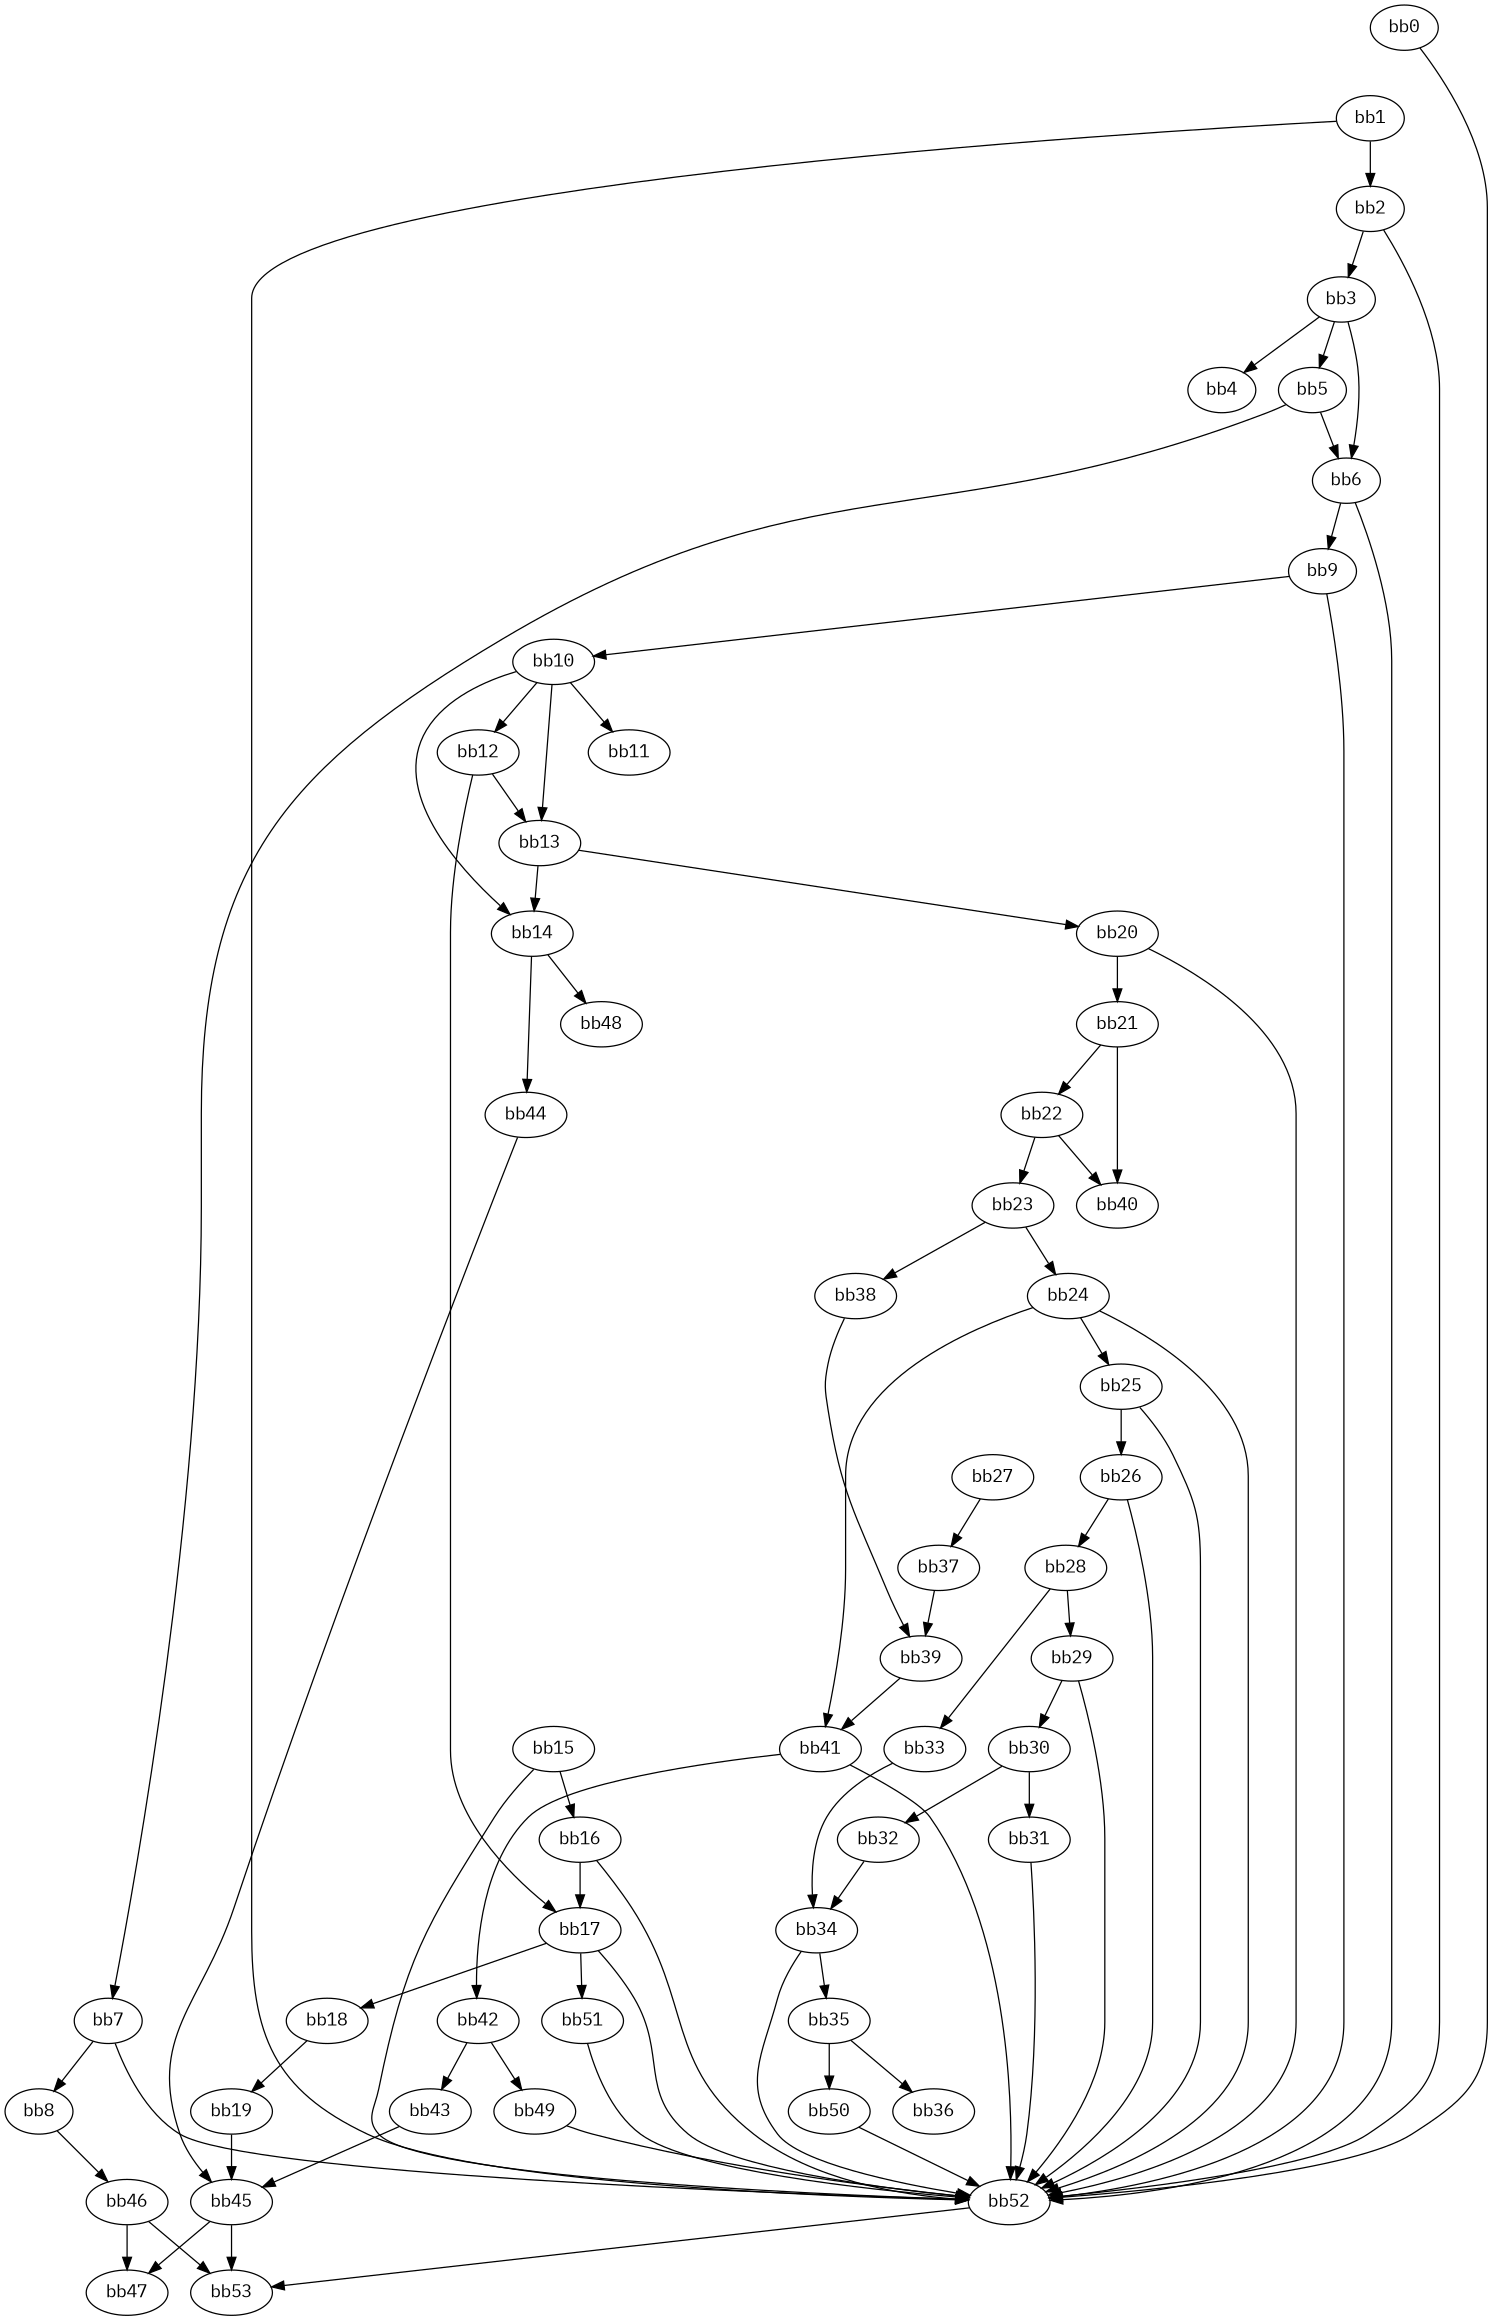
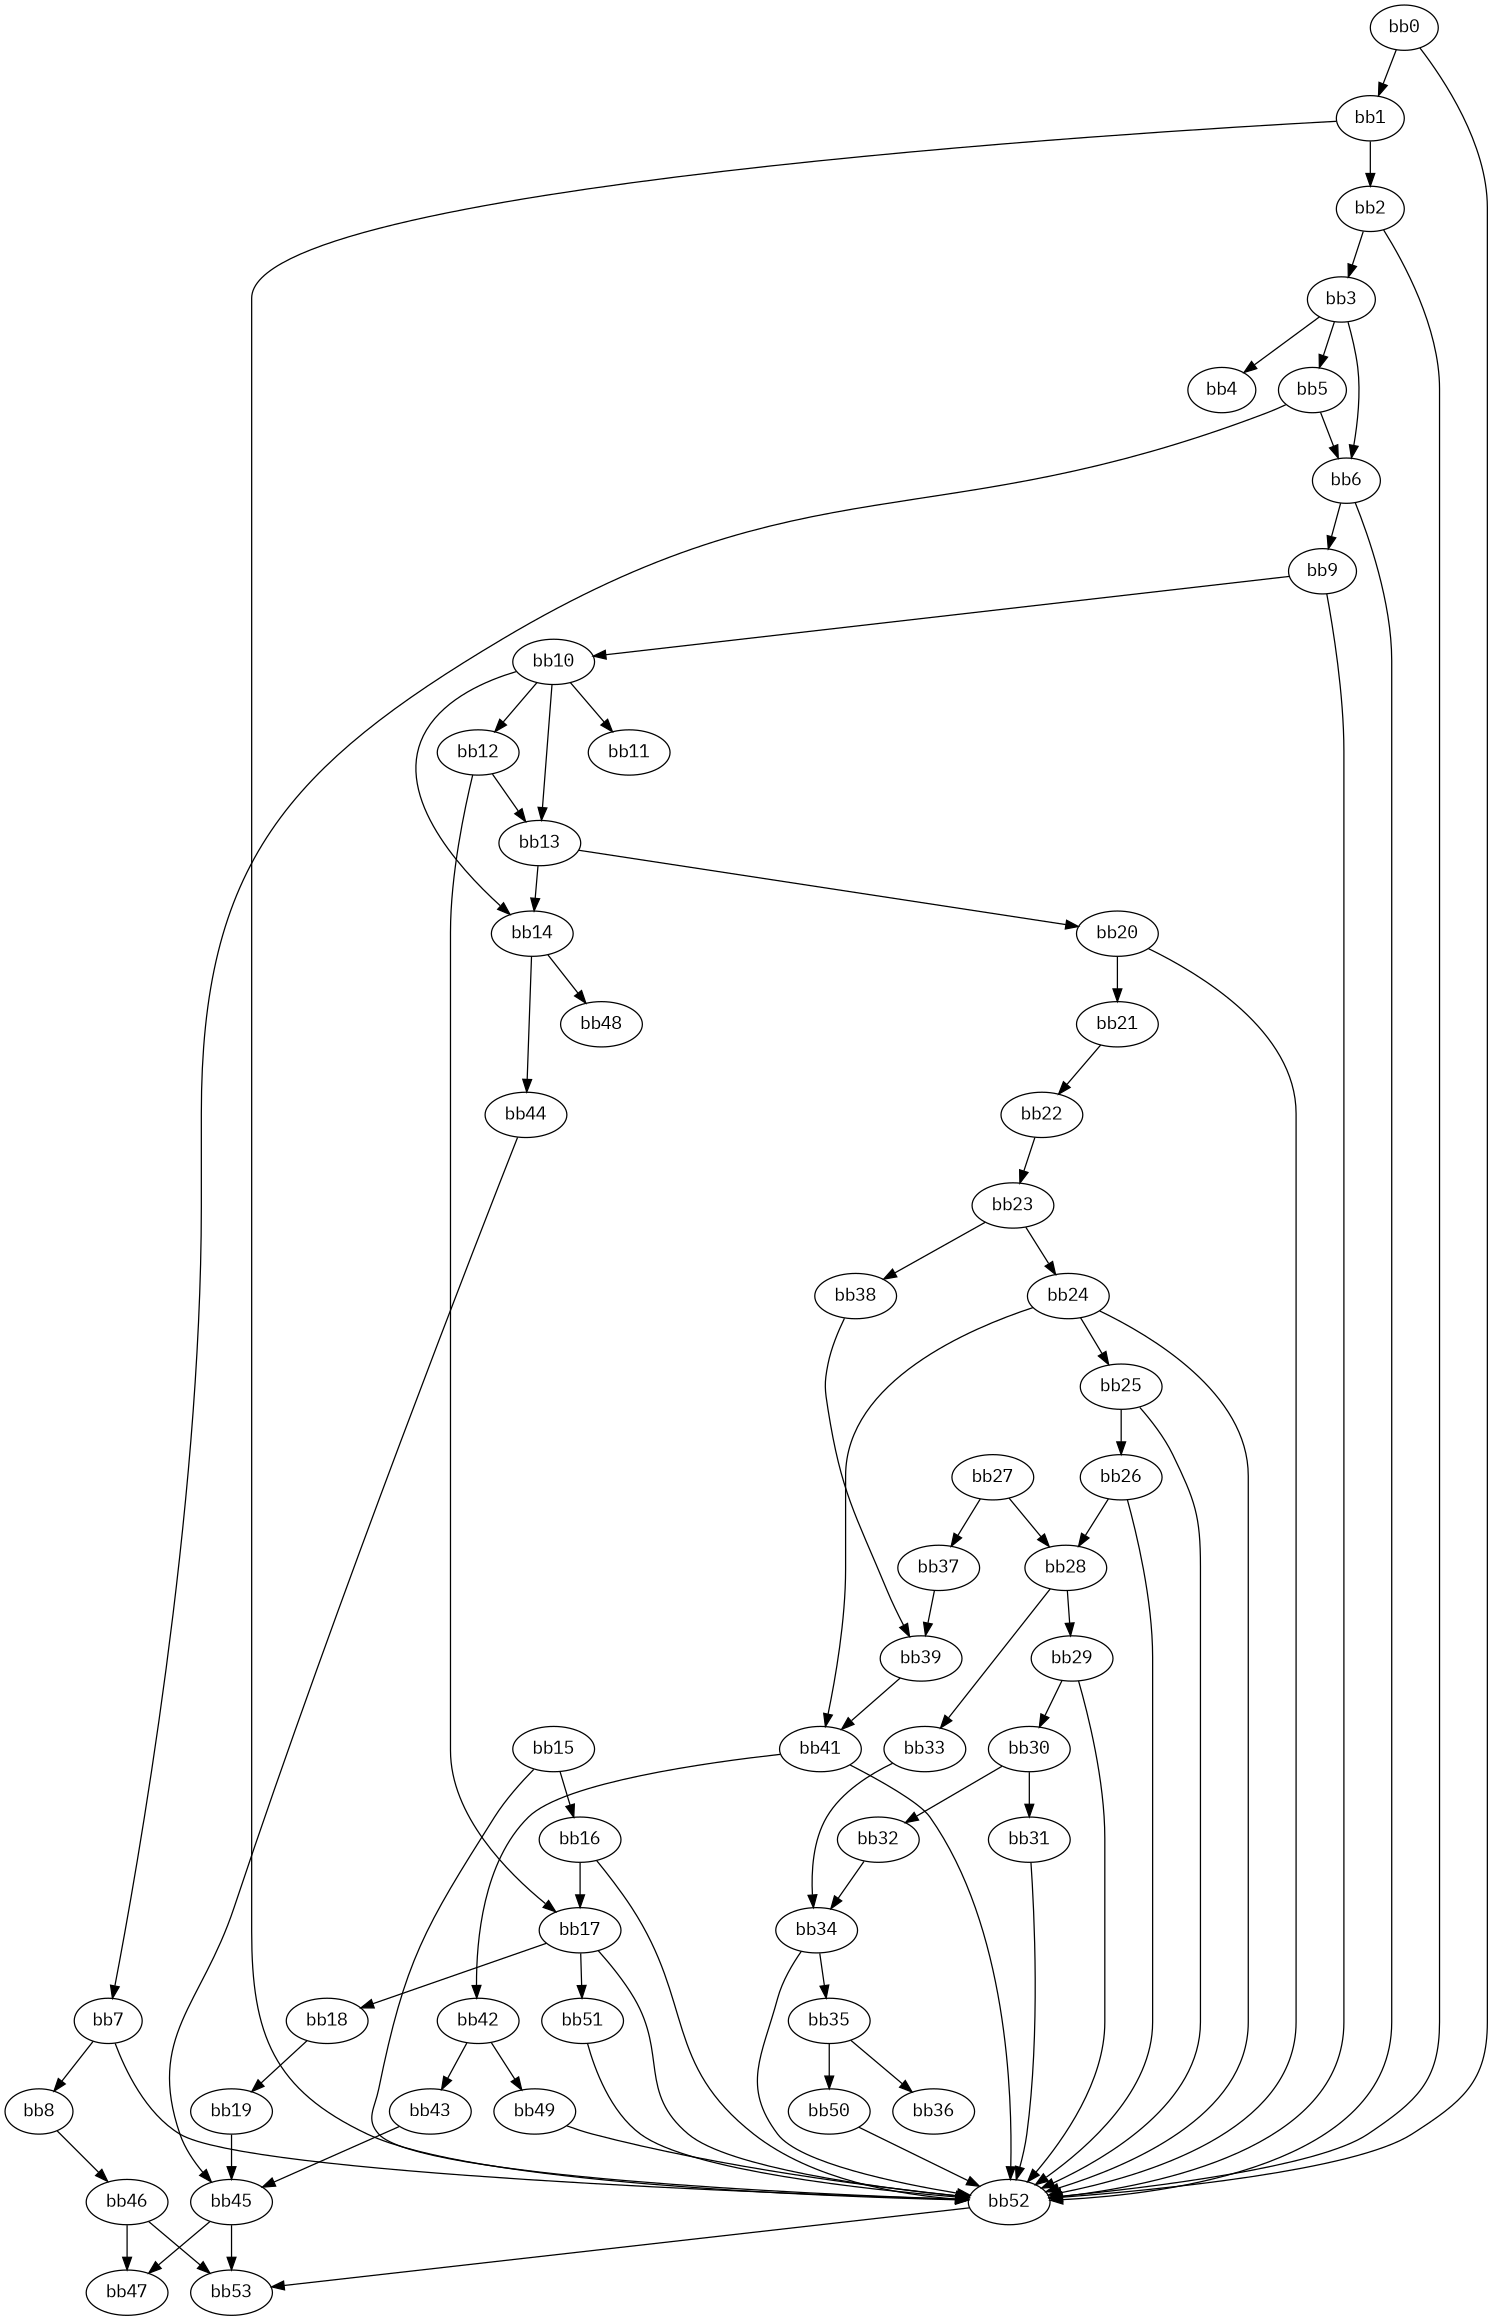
none -> (1390, 67)
(1117, 1205) -> none
none -> (1025, 1517)
